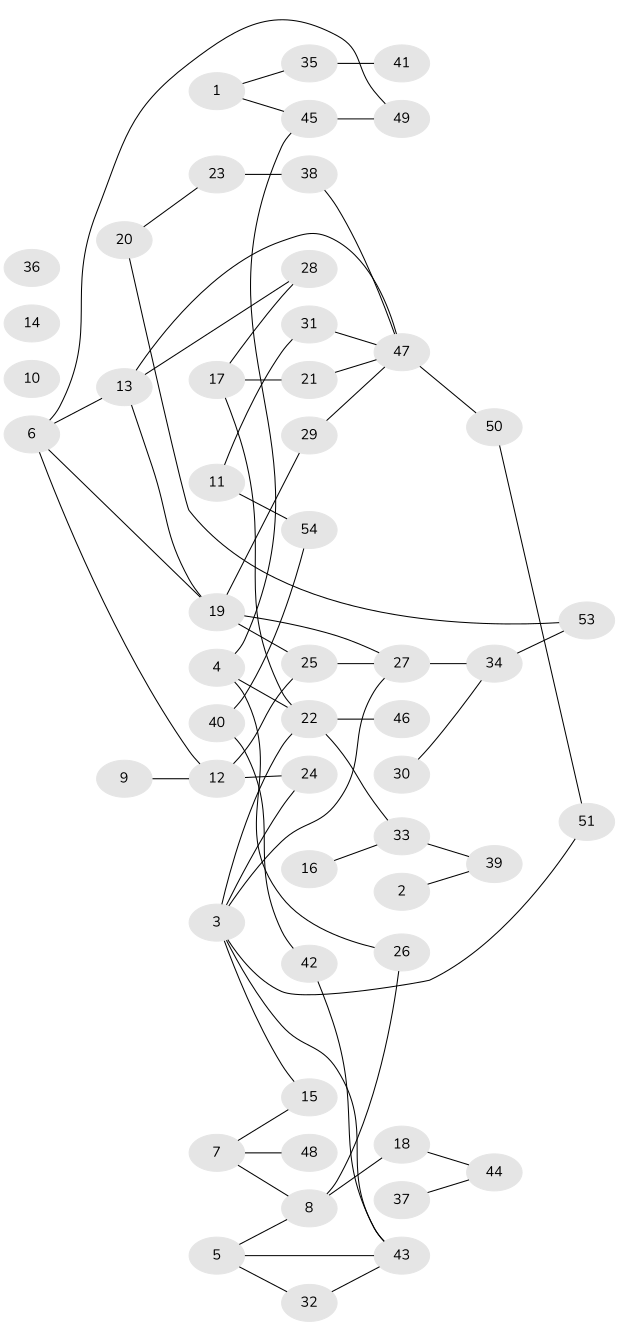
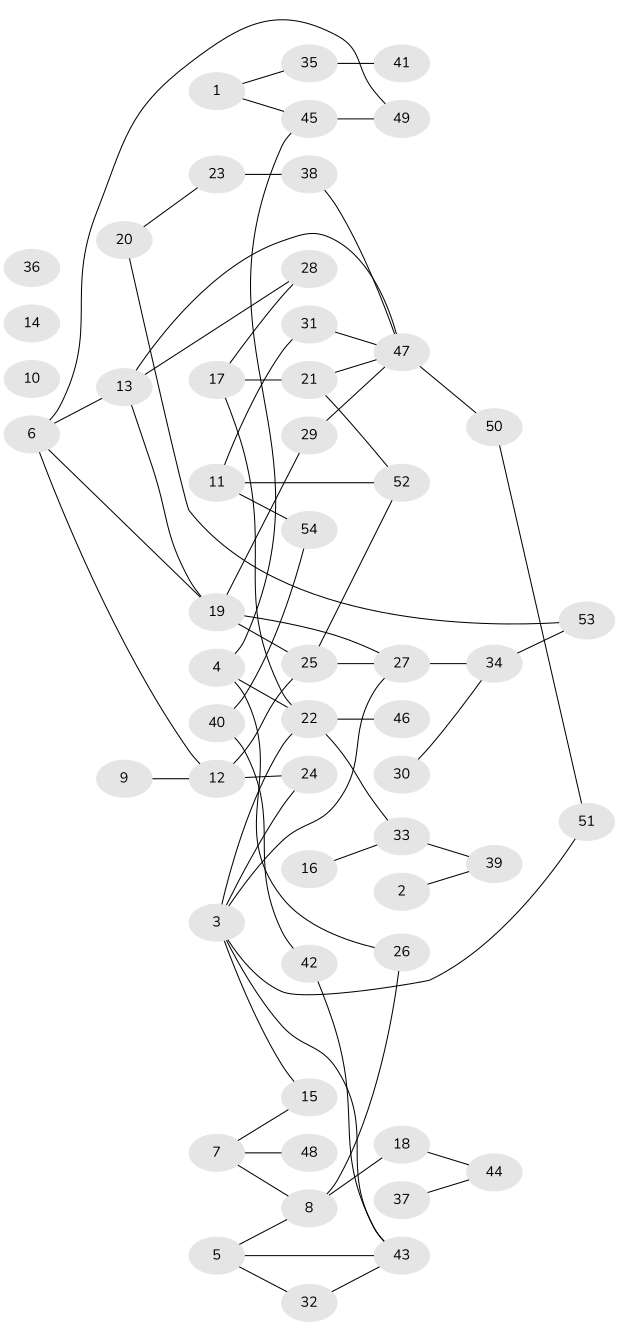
none -> (402, 483)
